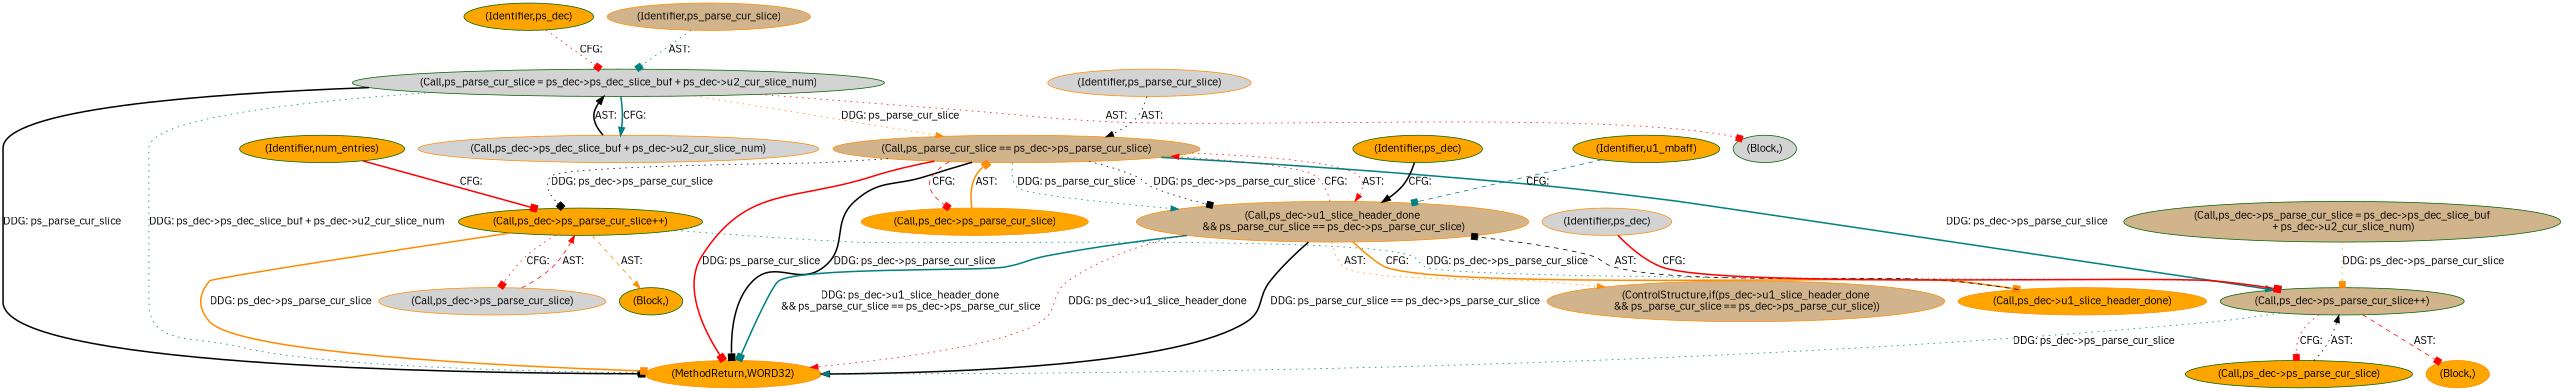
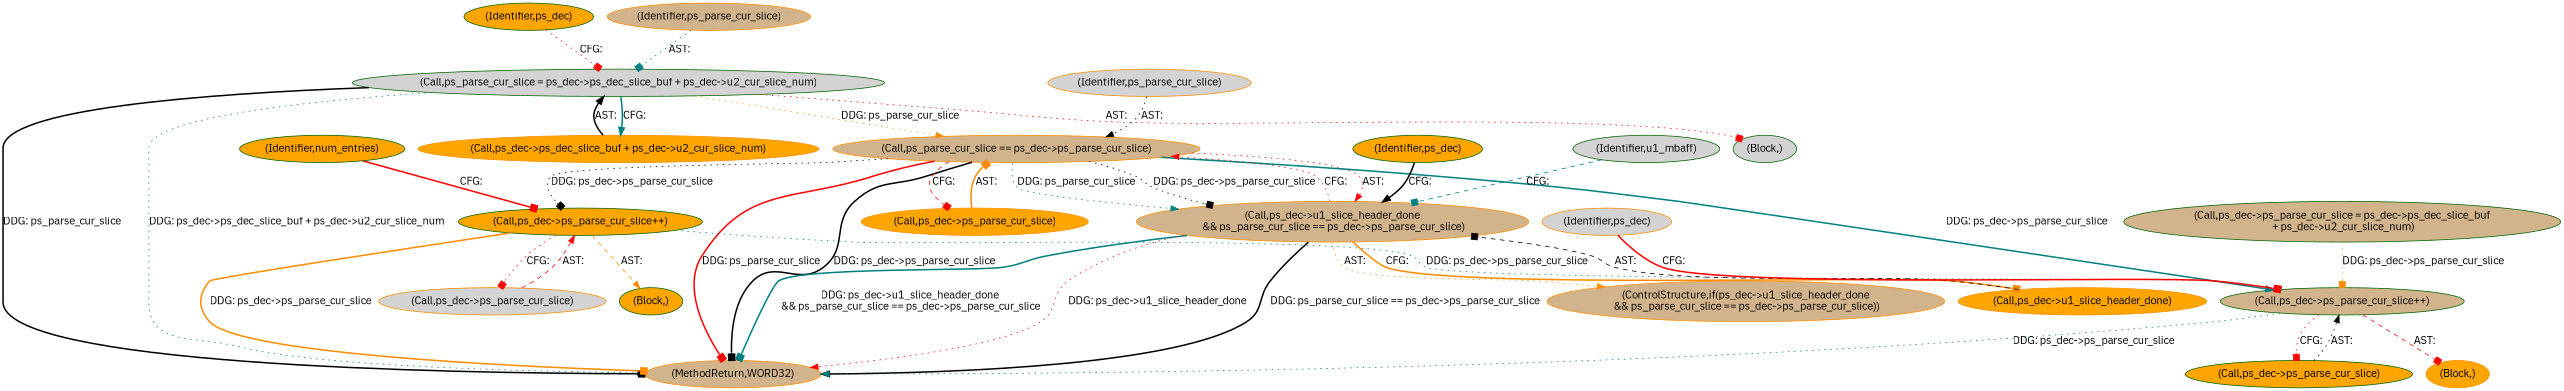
(618, 149) -> (618, 149)
(1646, 149) -> (1646, 149)
(733, 374) -> (733, 374)
